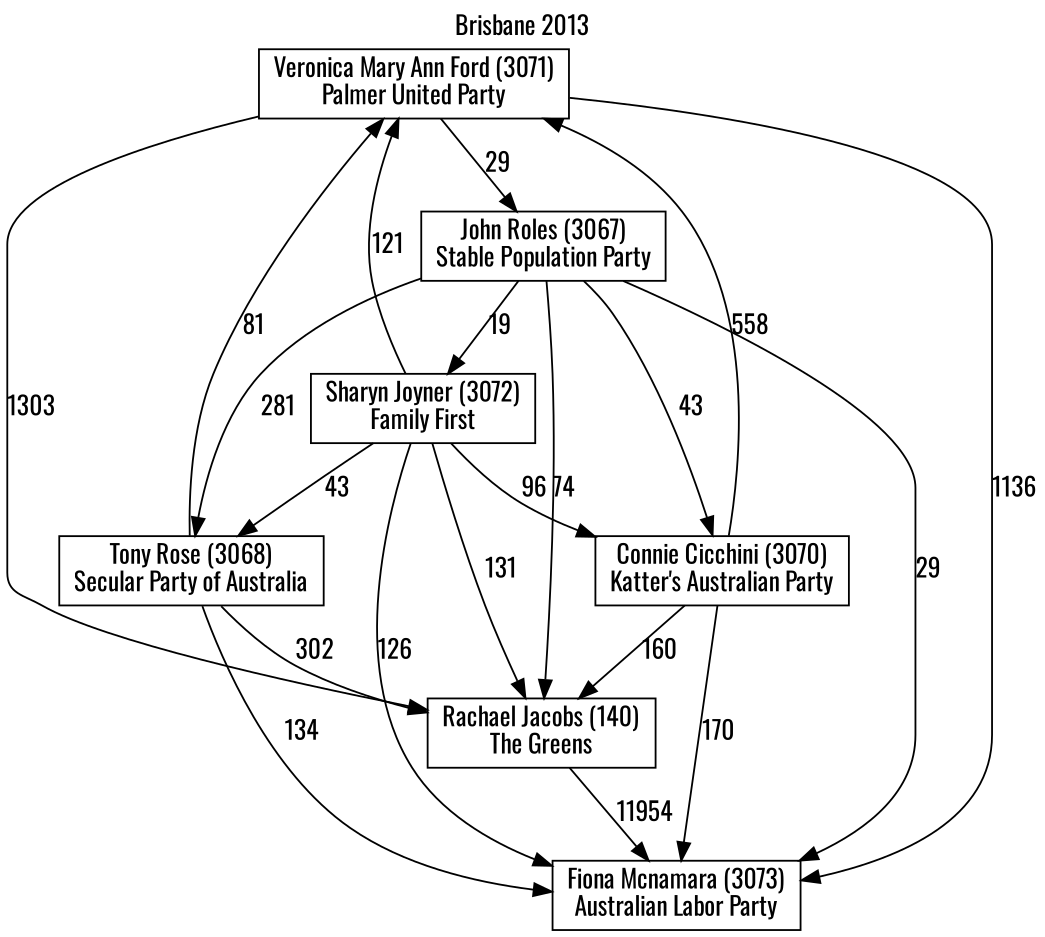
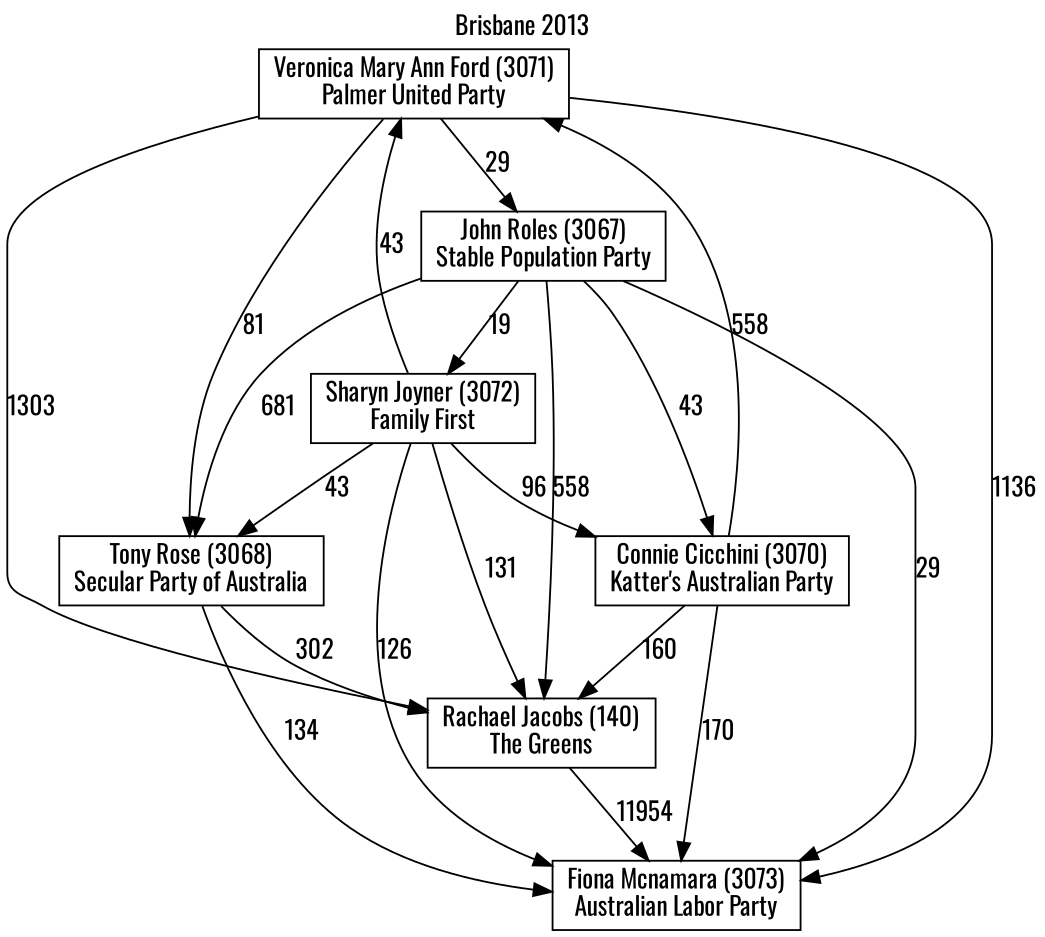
(388, 246) -> (392, 246)
(240, 318) -> (249, 302)
(278, 408) -> (278, 408)
(564, 490) -> (572, 490)
